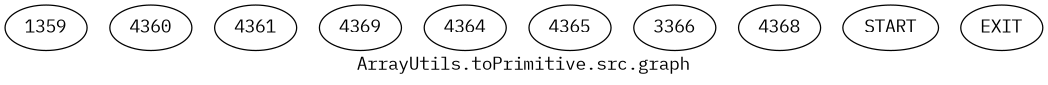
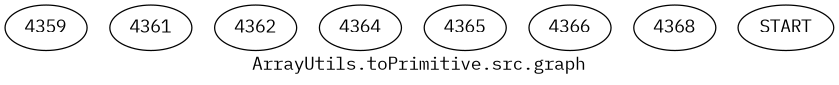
(46, 28) -> (46, 28)
(151, 28) -> none
(360, 28) -> (256, 28)
(675, 28) -> (570, 28)
(1002, 28) -> none
